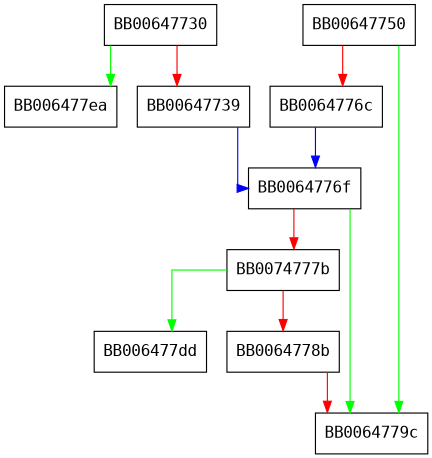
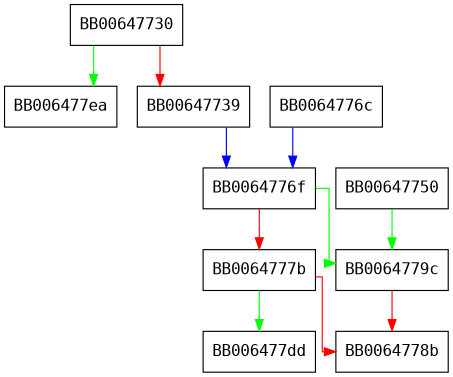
(343, 60) -> none
(283, 270) -> (259, 270)
(327, 387) -> (392, 305)
